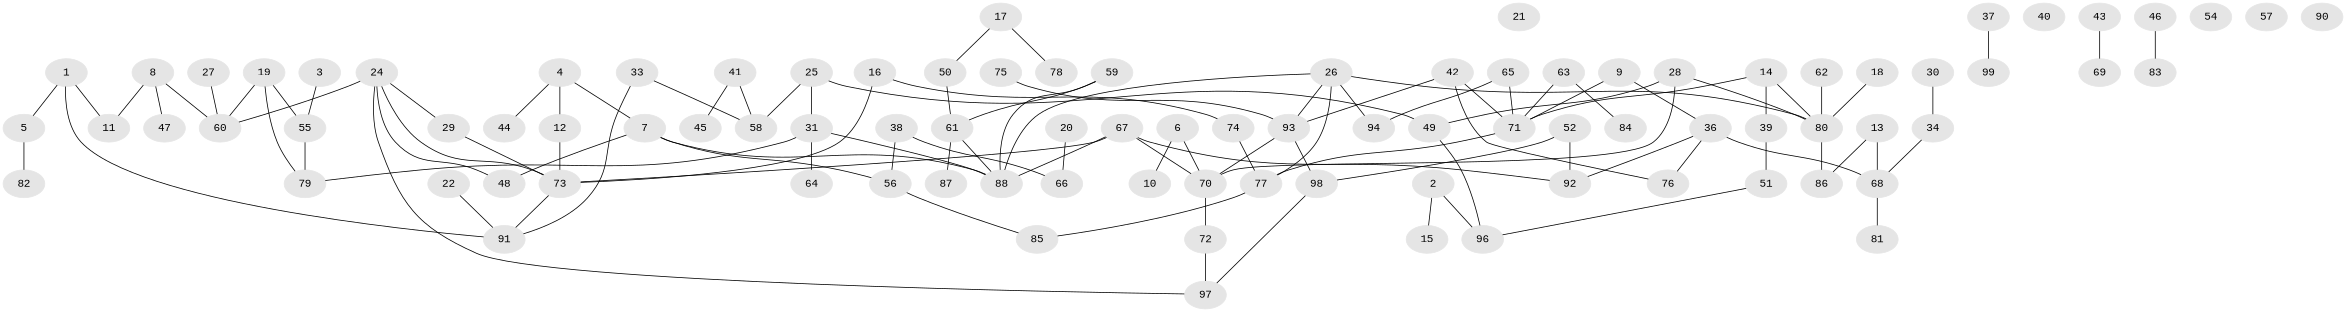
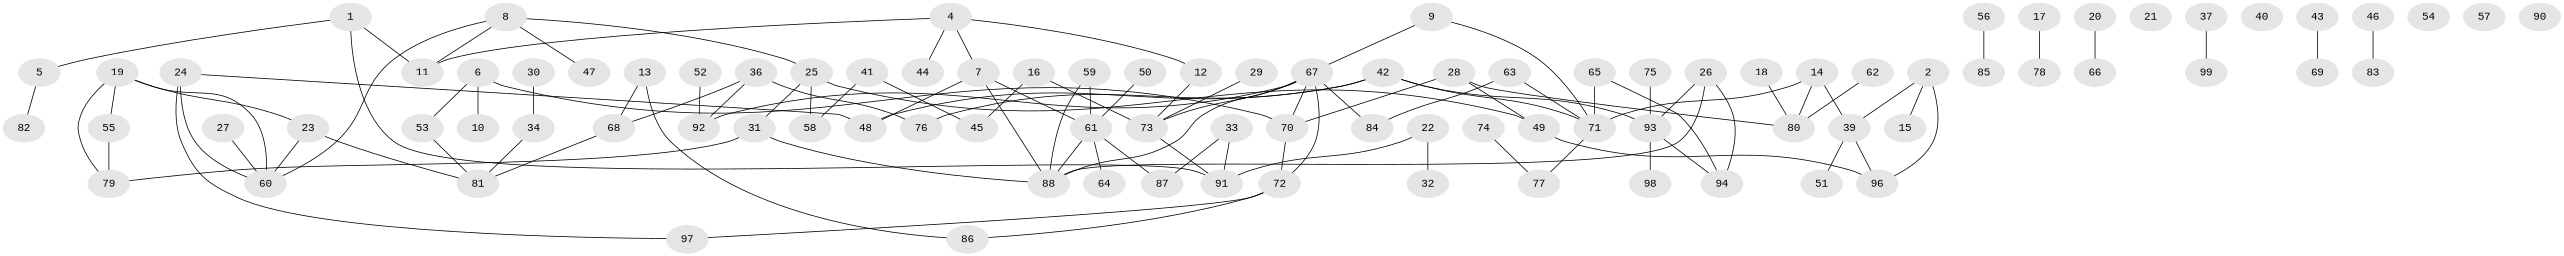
none -> (683, 31)
none -> (683, 36)
(973, 45) -> none
(320, 73) -> none
(1568, 92) -> none
none -> (1123, 95)
(1023, 97) -> (1005, 100)
(413, 100) -> none
(697, 100) -> (1197, 156)
none -> (1342, 100)
(1665, 100) -> (1372, 45)
none -> (1889, 100)
none -> (308, 128)
none -> (422, 128)
(897, 128) -> none
none -> (1317, 133)
(1318, 139) -> none
(812, 149) -> (1098, 156)
(1251, 153) -> (1681, 152)
(447, 156) -> none
(1479, 156) -> none
(1822, 156) -> (1127, 223)
(1905, 156) -> (506, 156)
(803, 164) -> (1035, 100)
none -> (1428, 184)
(1624, 212) -> (1863, 156)
(1153, 219) -> none
(1261, 239) -> none
